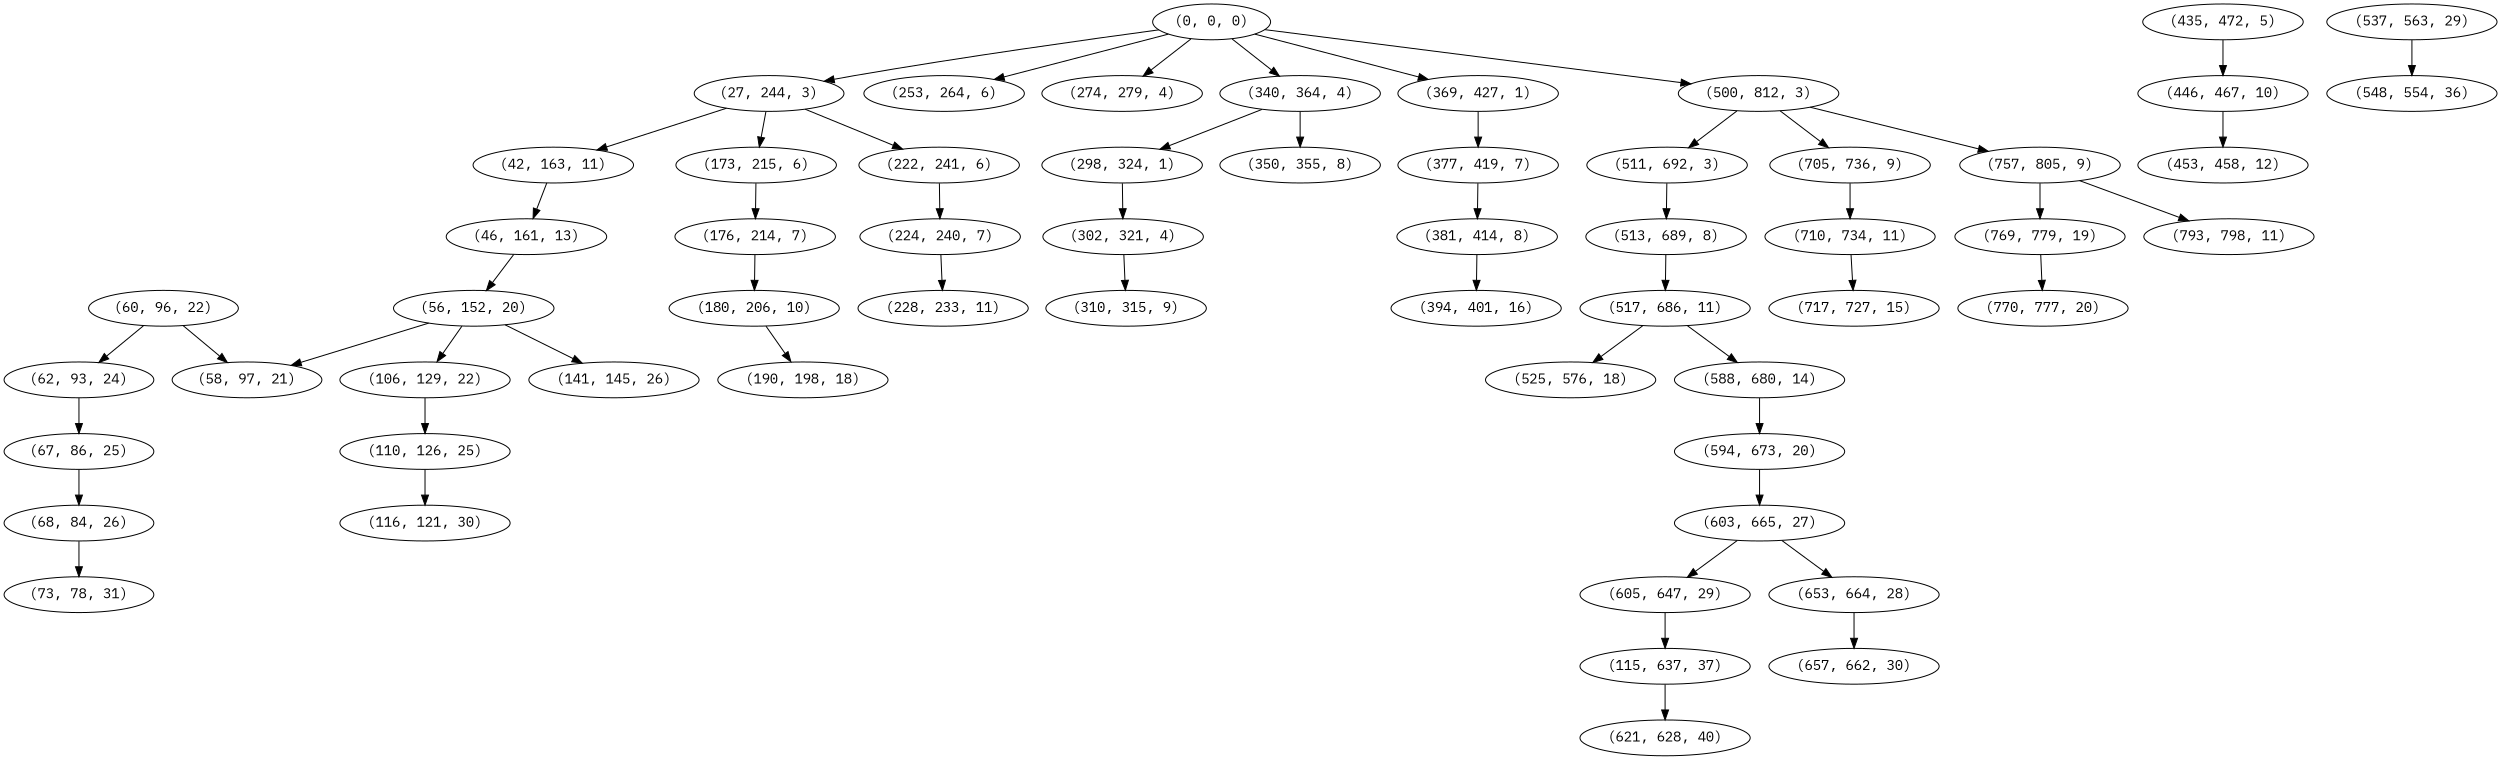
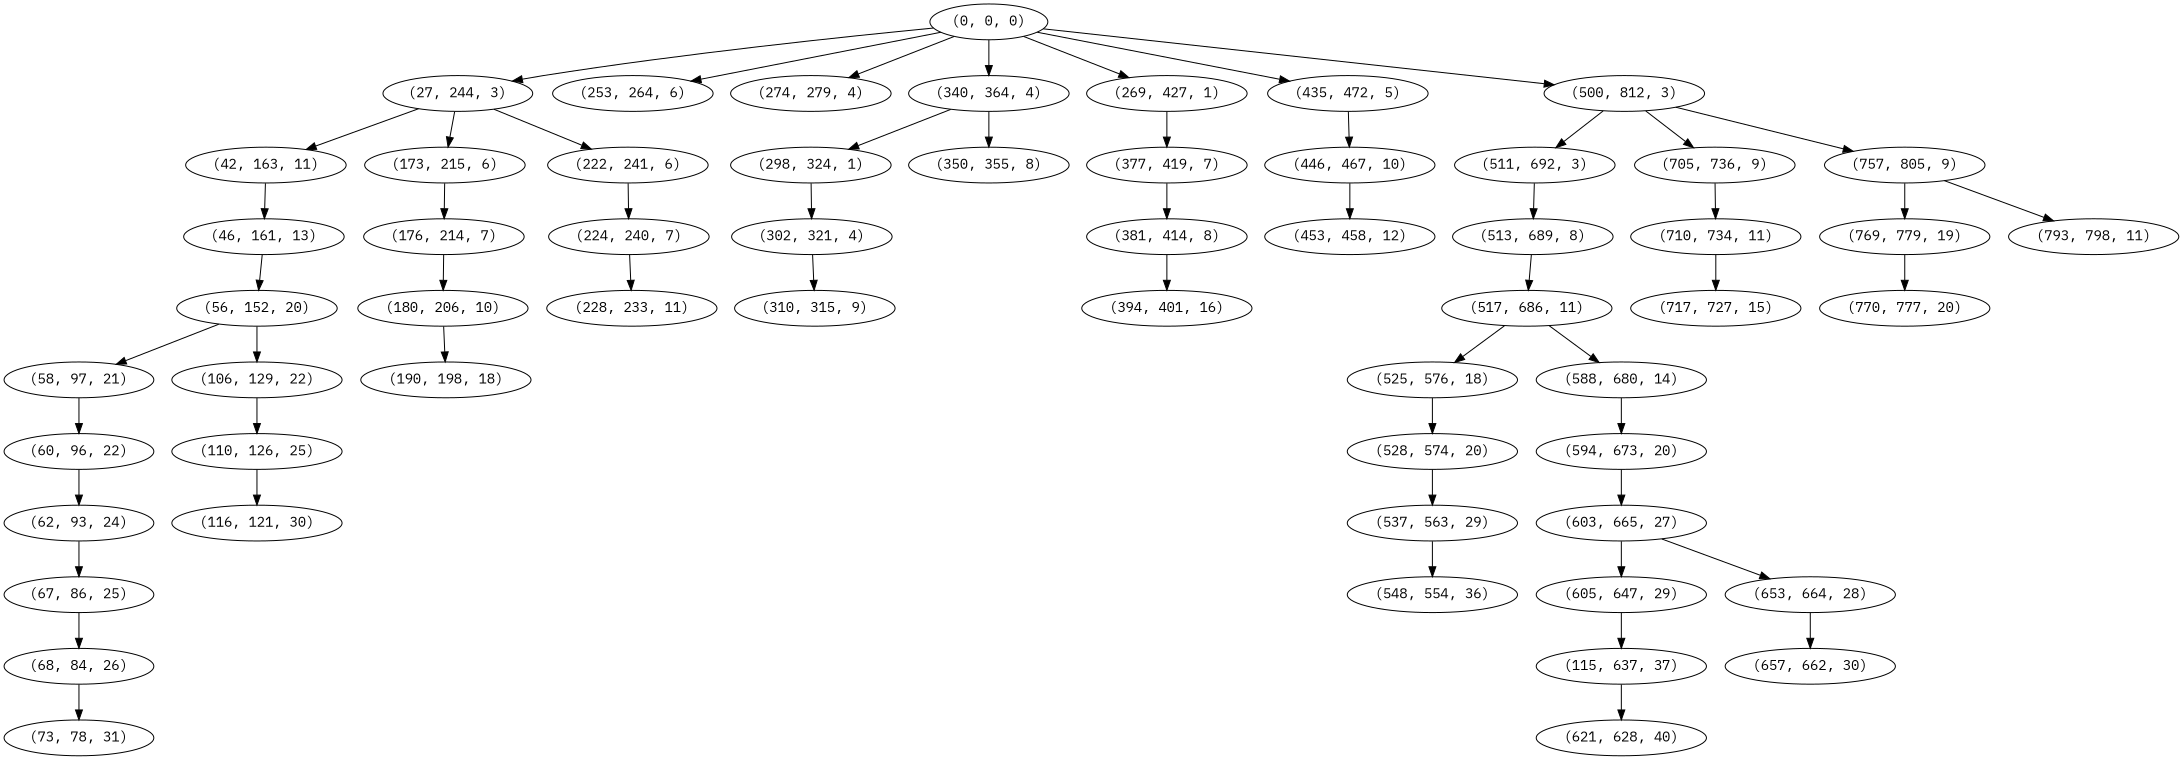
none -> (1158, 56)
(1478, 93) -> (1167, 93)
(201, 341) -> (79, 411)
(614, 380) -> none
none -> (1432, 451)
